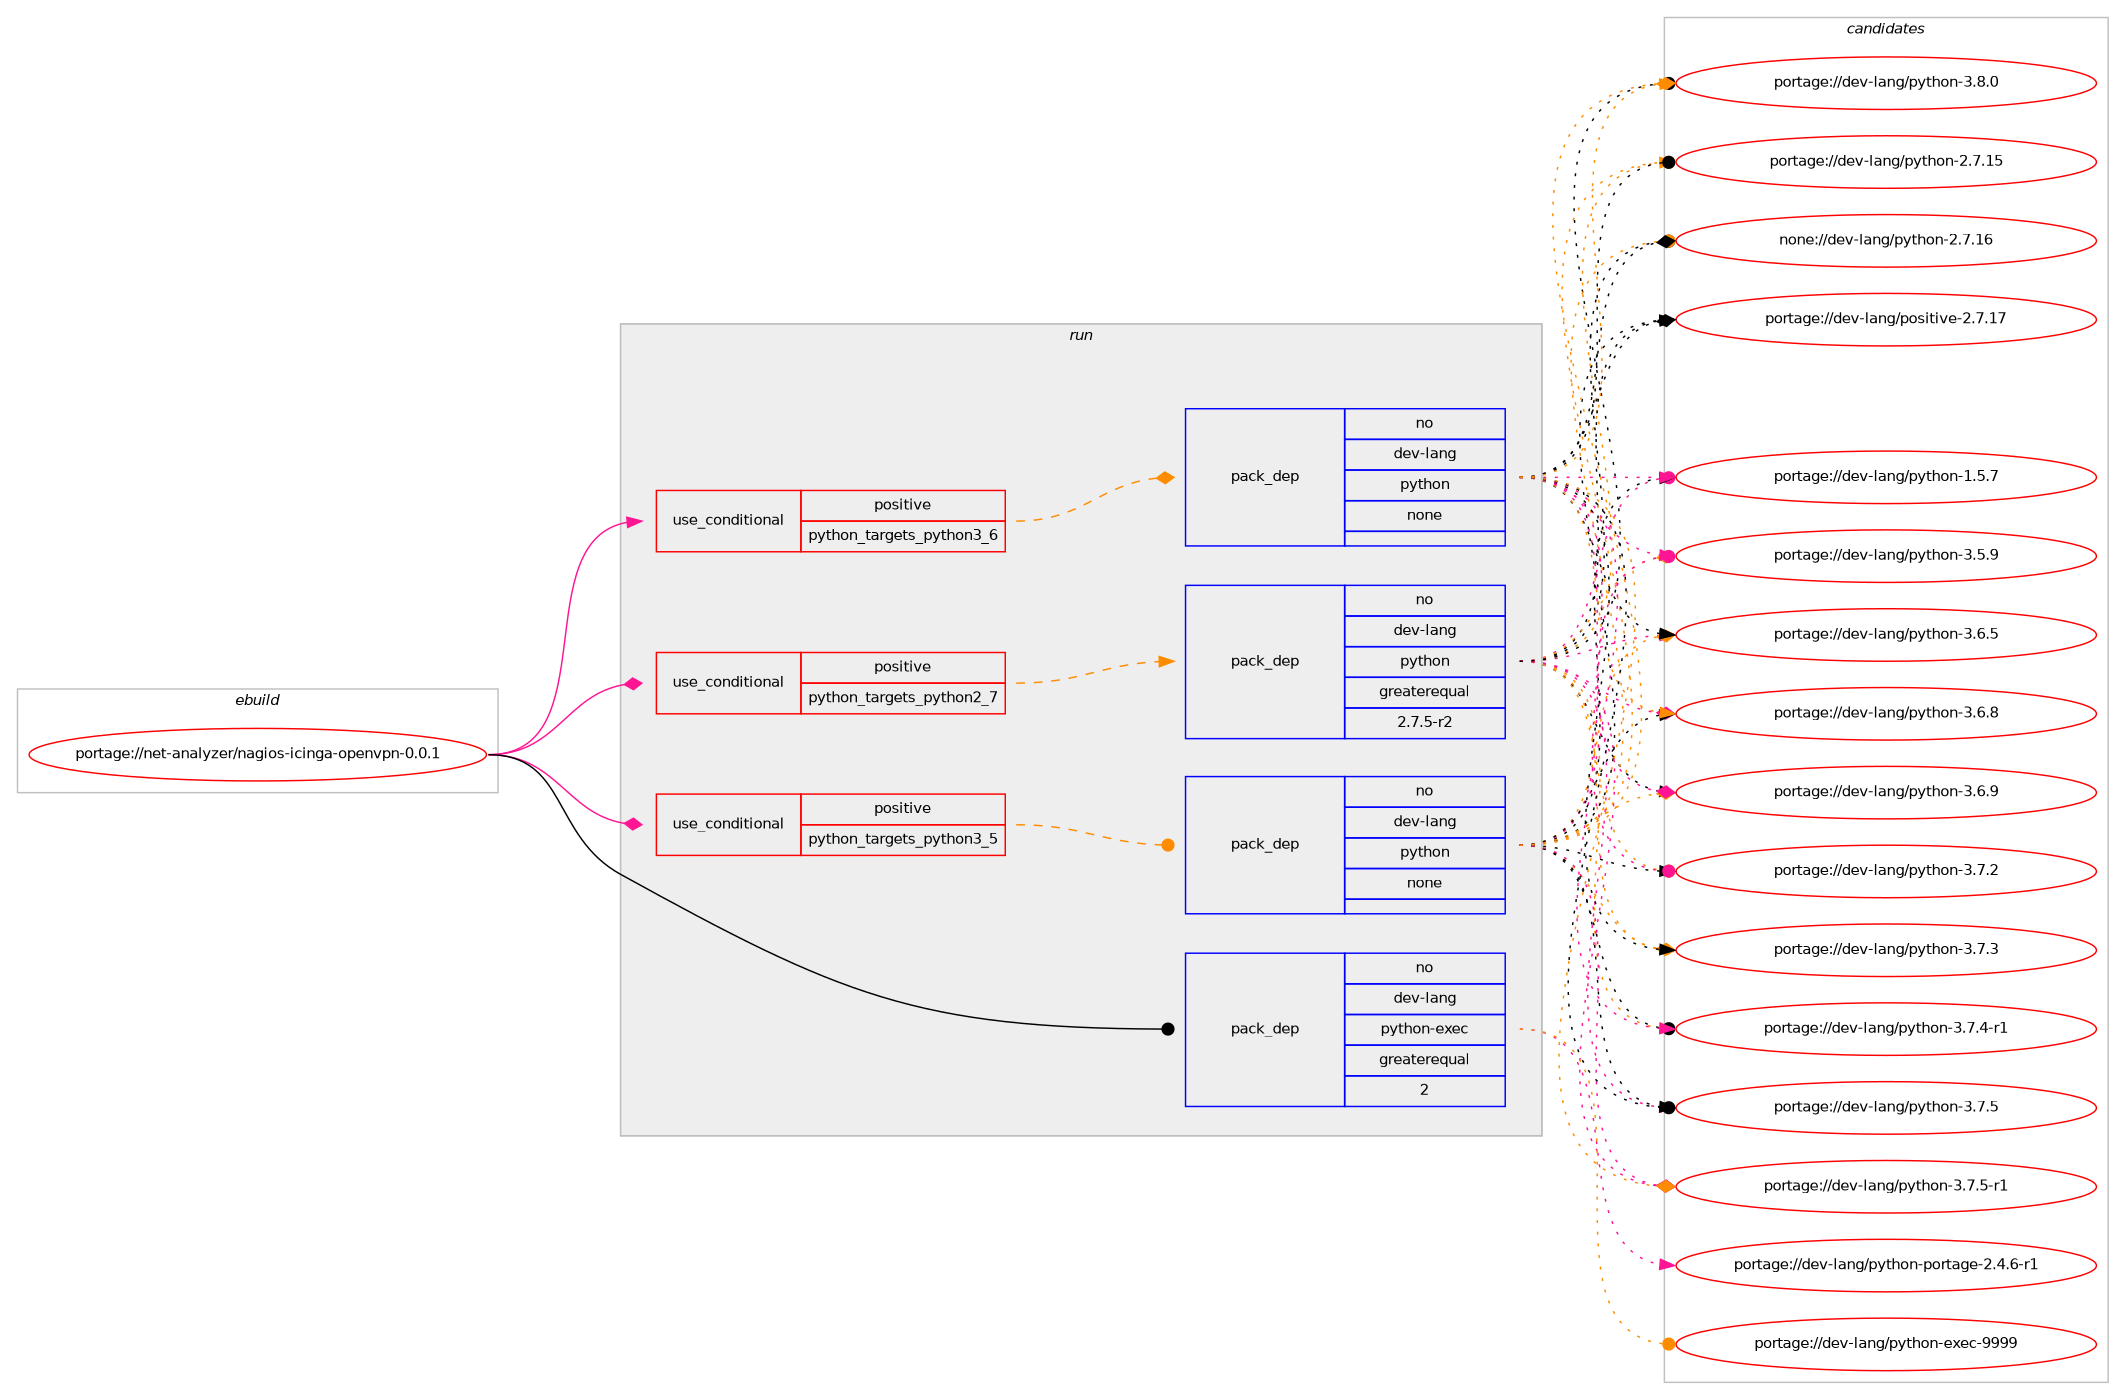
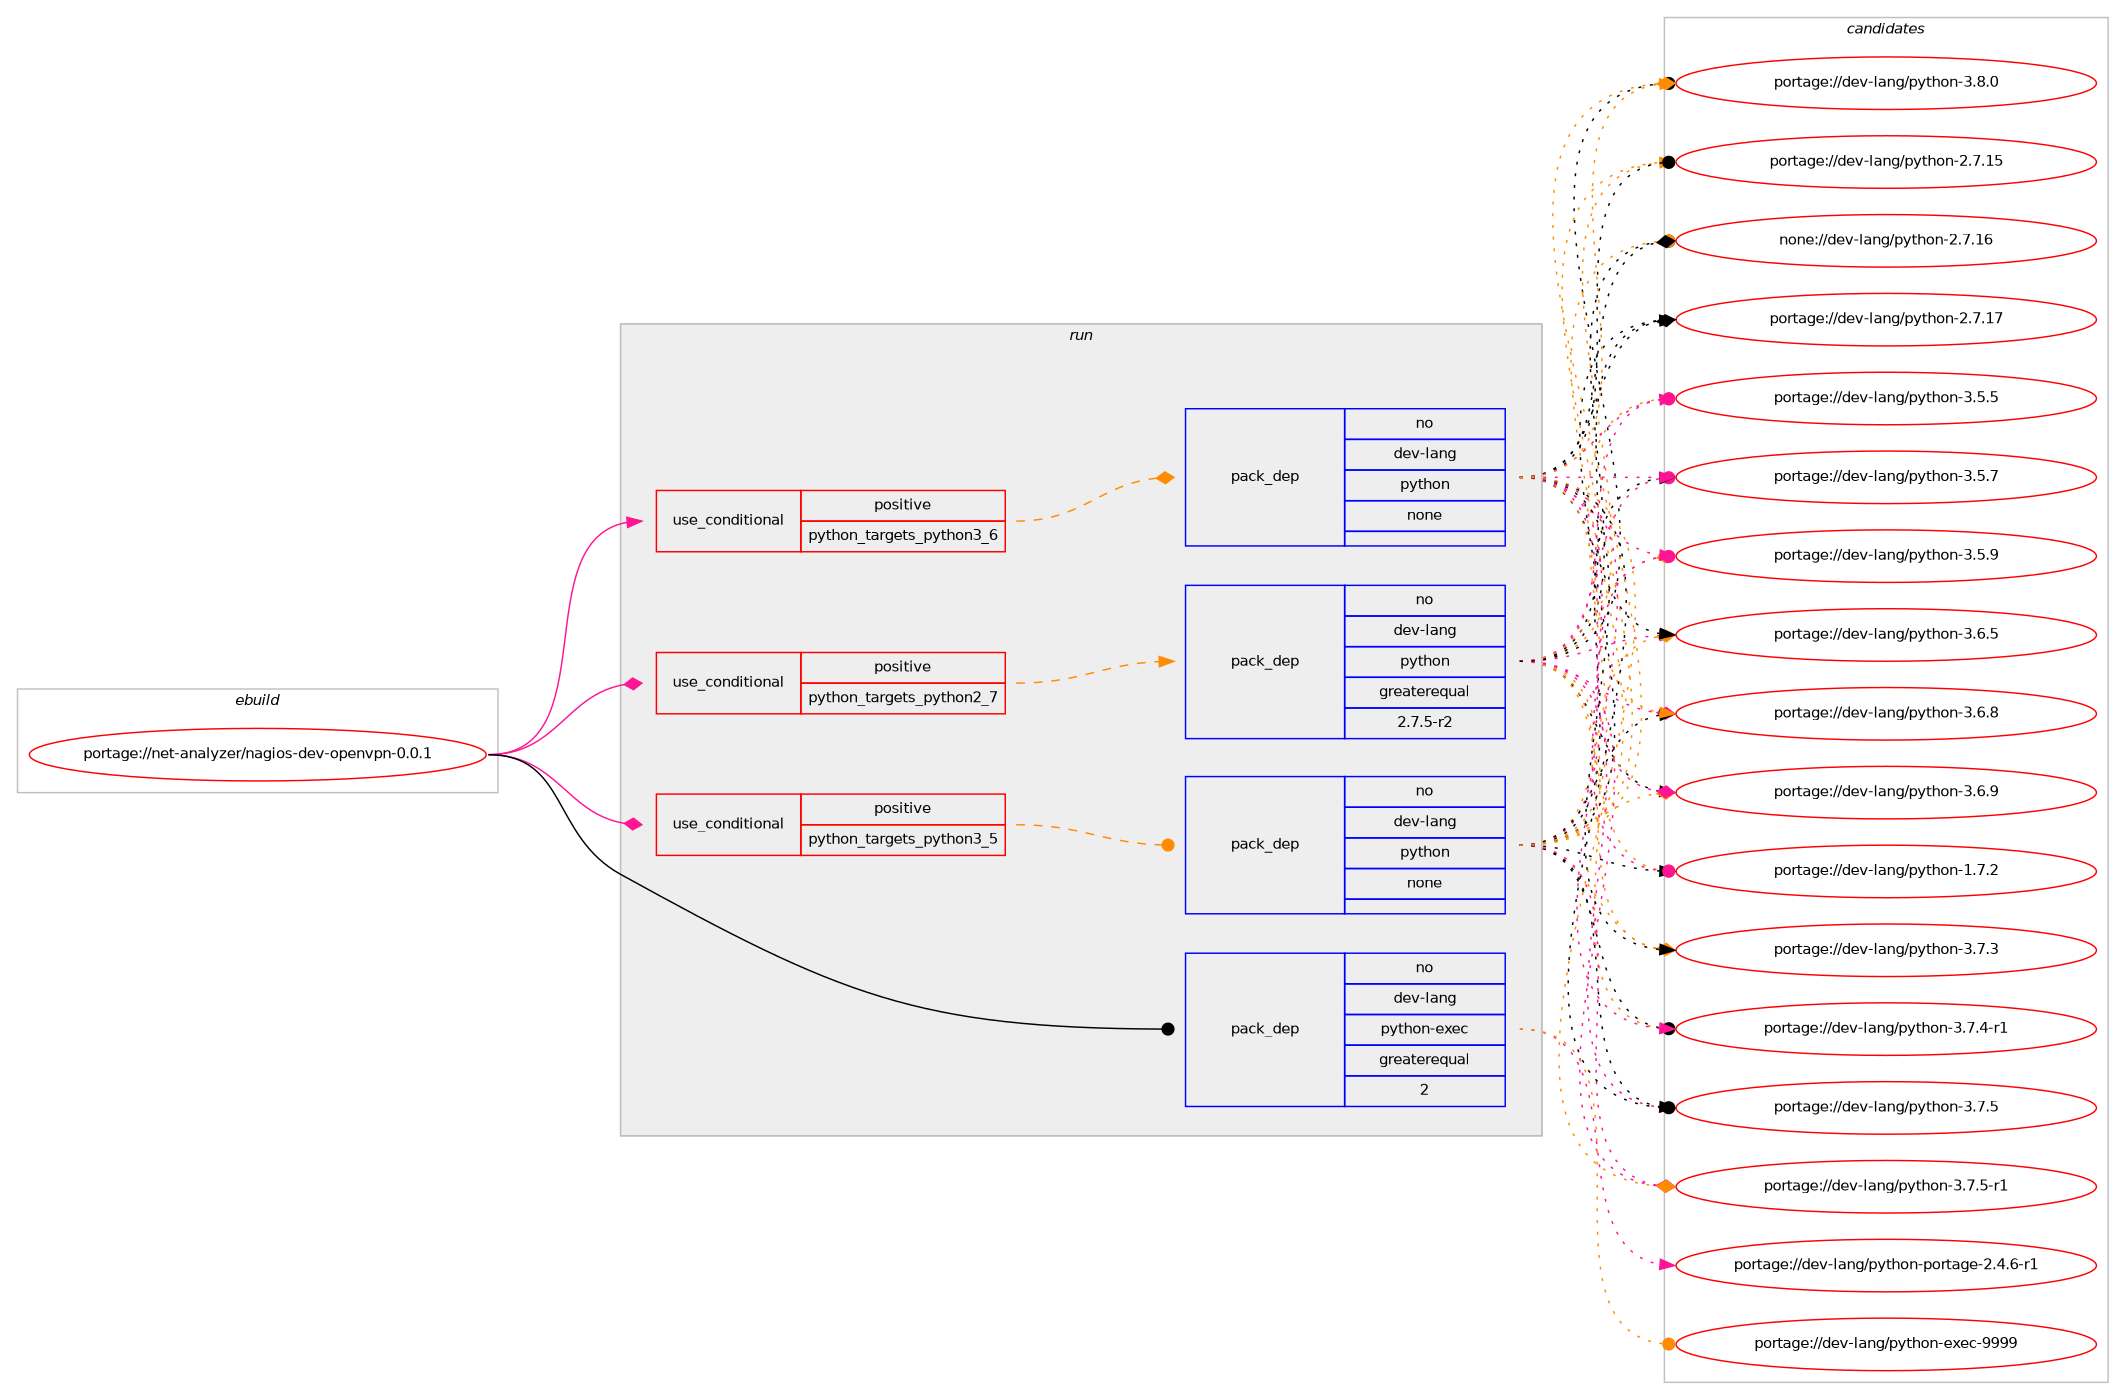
(1886, 320) -> (1886, 320)
none -> (1886, 399)
(1886, 477) -> (1886, 477)
(258, 755) -> (258, 755)
(1886, 871) -> (1886, 871)
